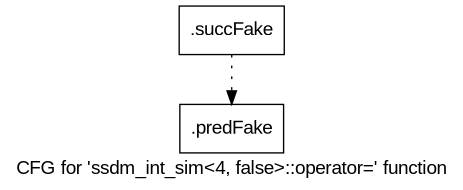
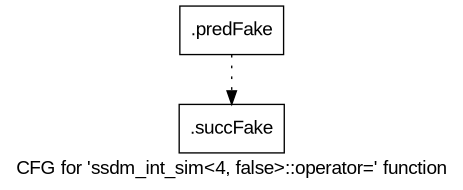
(232, 73) -> (232, 73)
